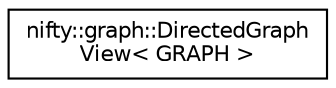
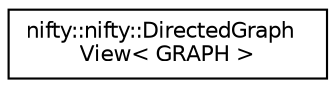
(168, 44) -> (168, 44)
